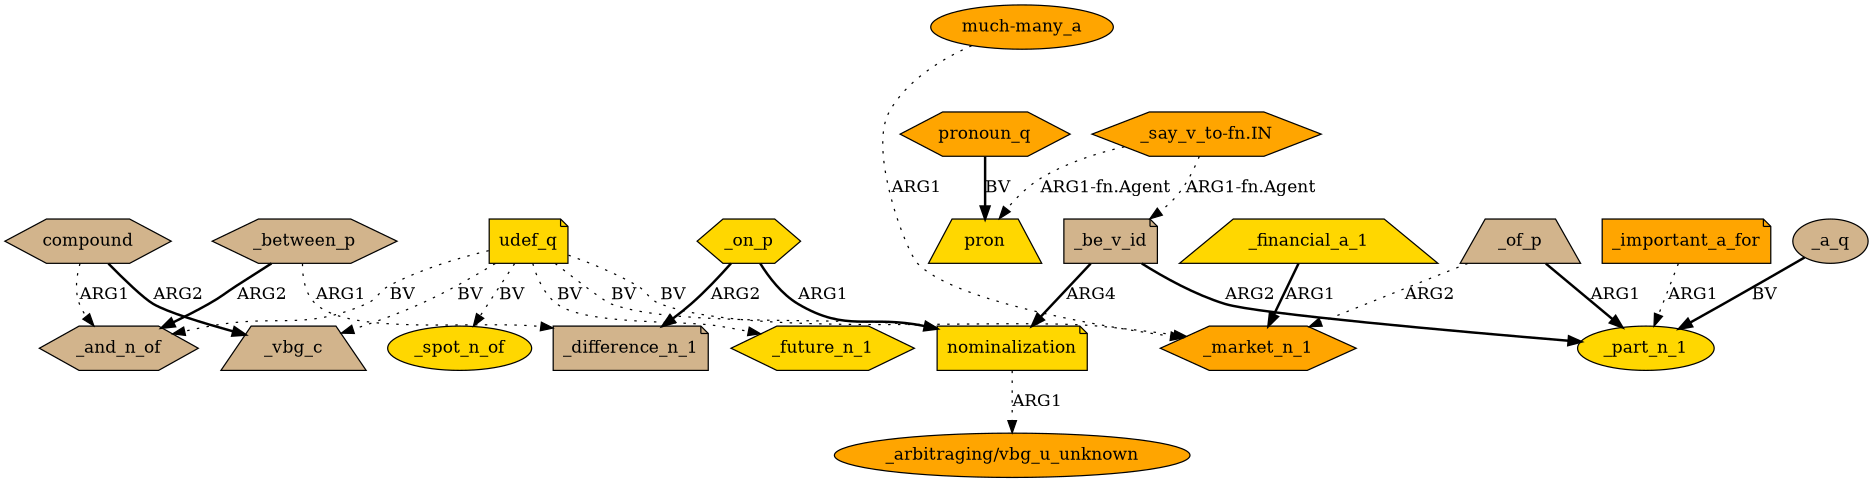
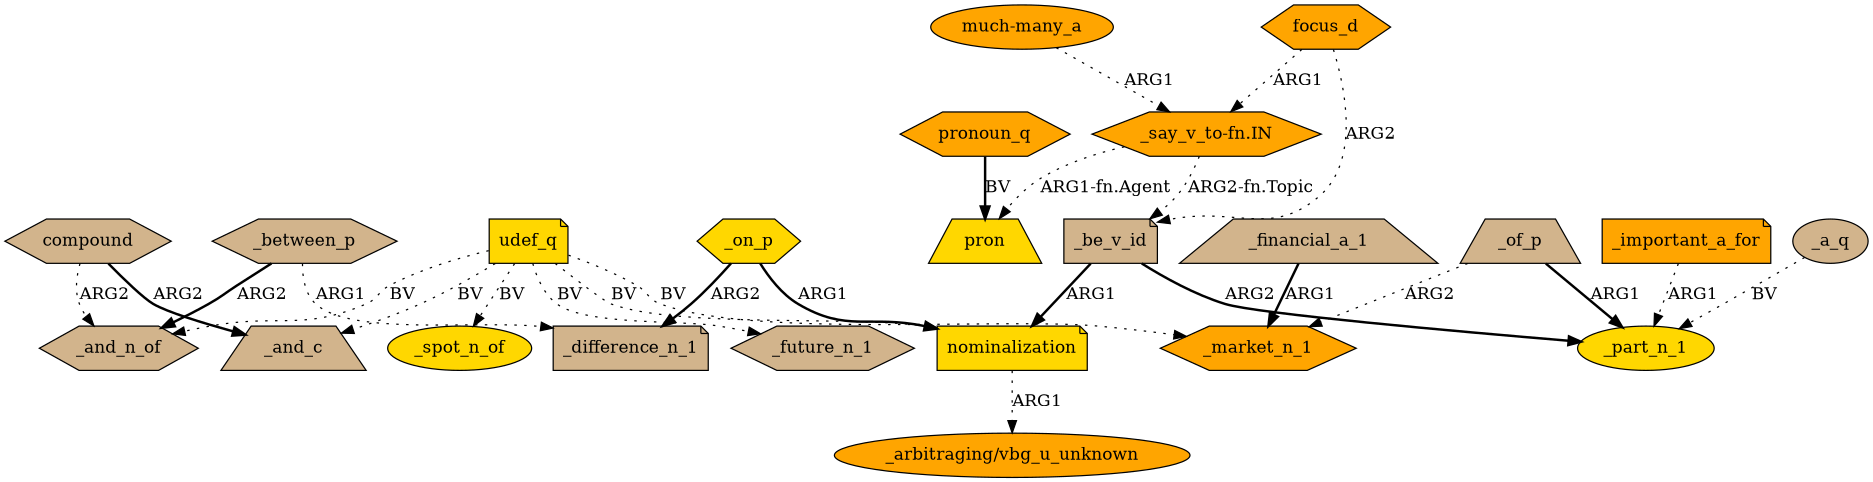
none -> (1326, 27)
(1251, 188) -> (1251, 188)
(1309, 241) -> (1309, 241)
(917, 263) -> (1108, 77)
(1748, 290) -> (1748, 290)
(105, 295) -> (105, 295)
(1092, 295) -> (1092, 295)
(294, 348) -> (294, 348)
(823, 348) -> (823, 348)
